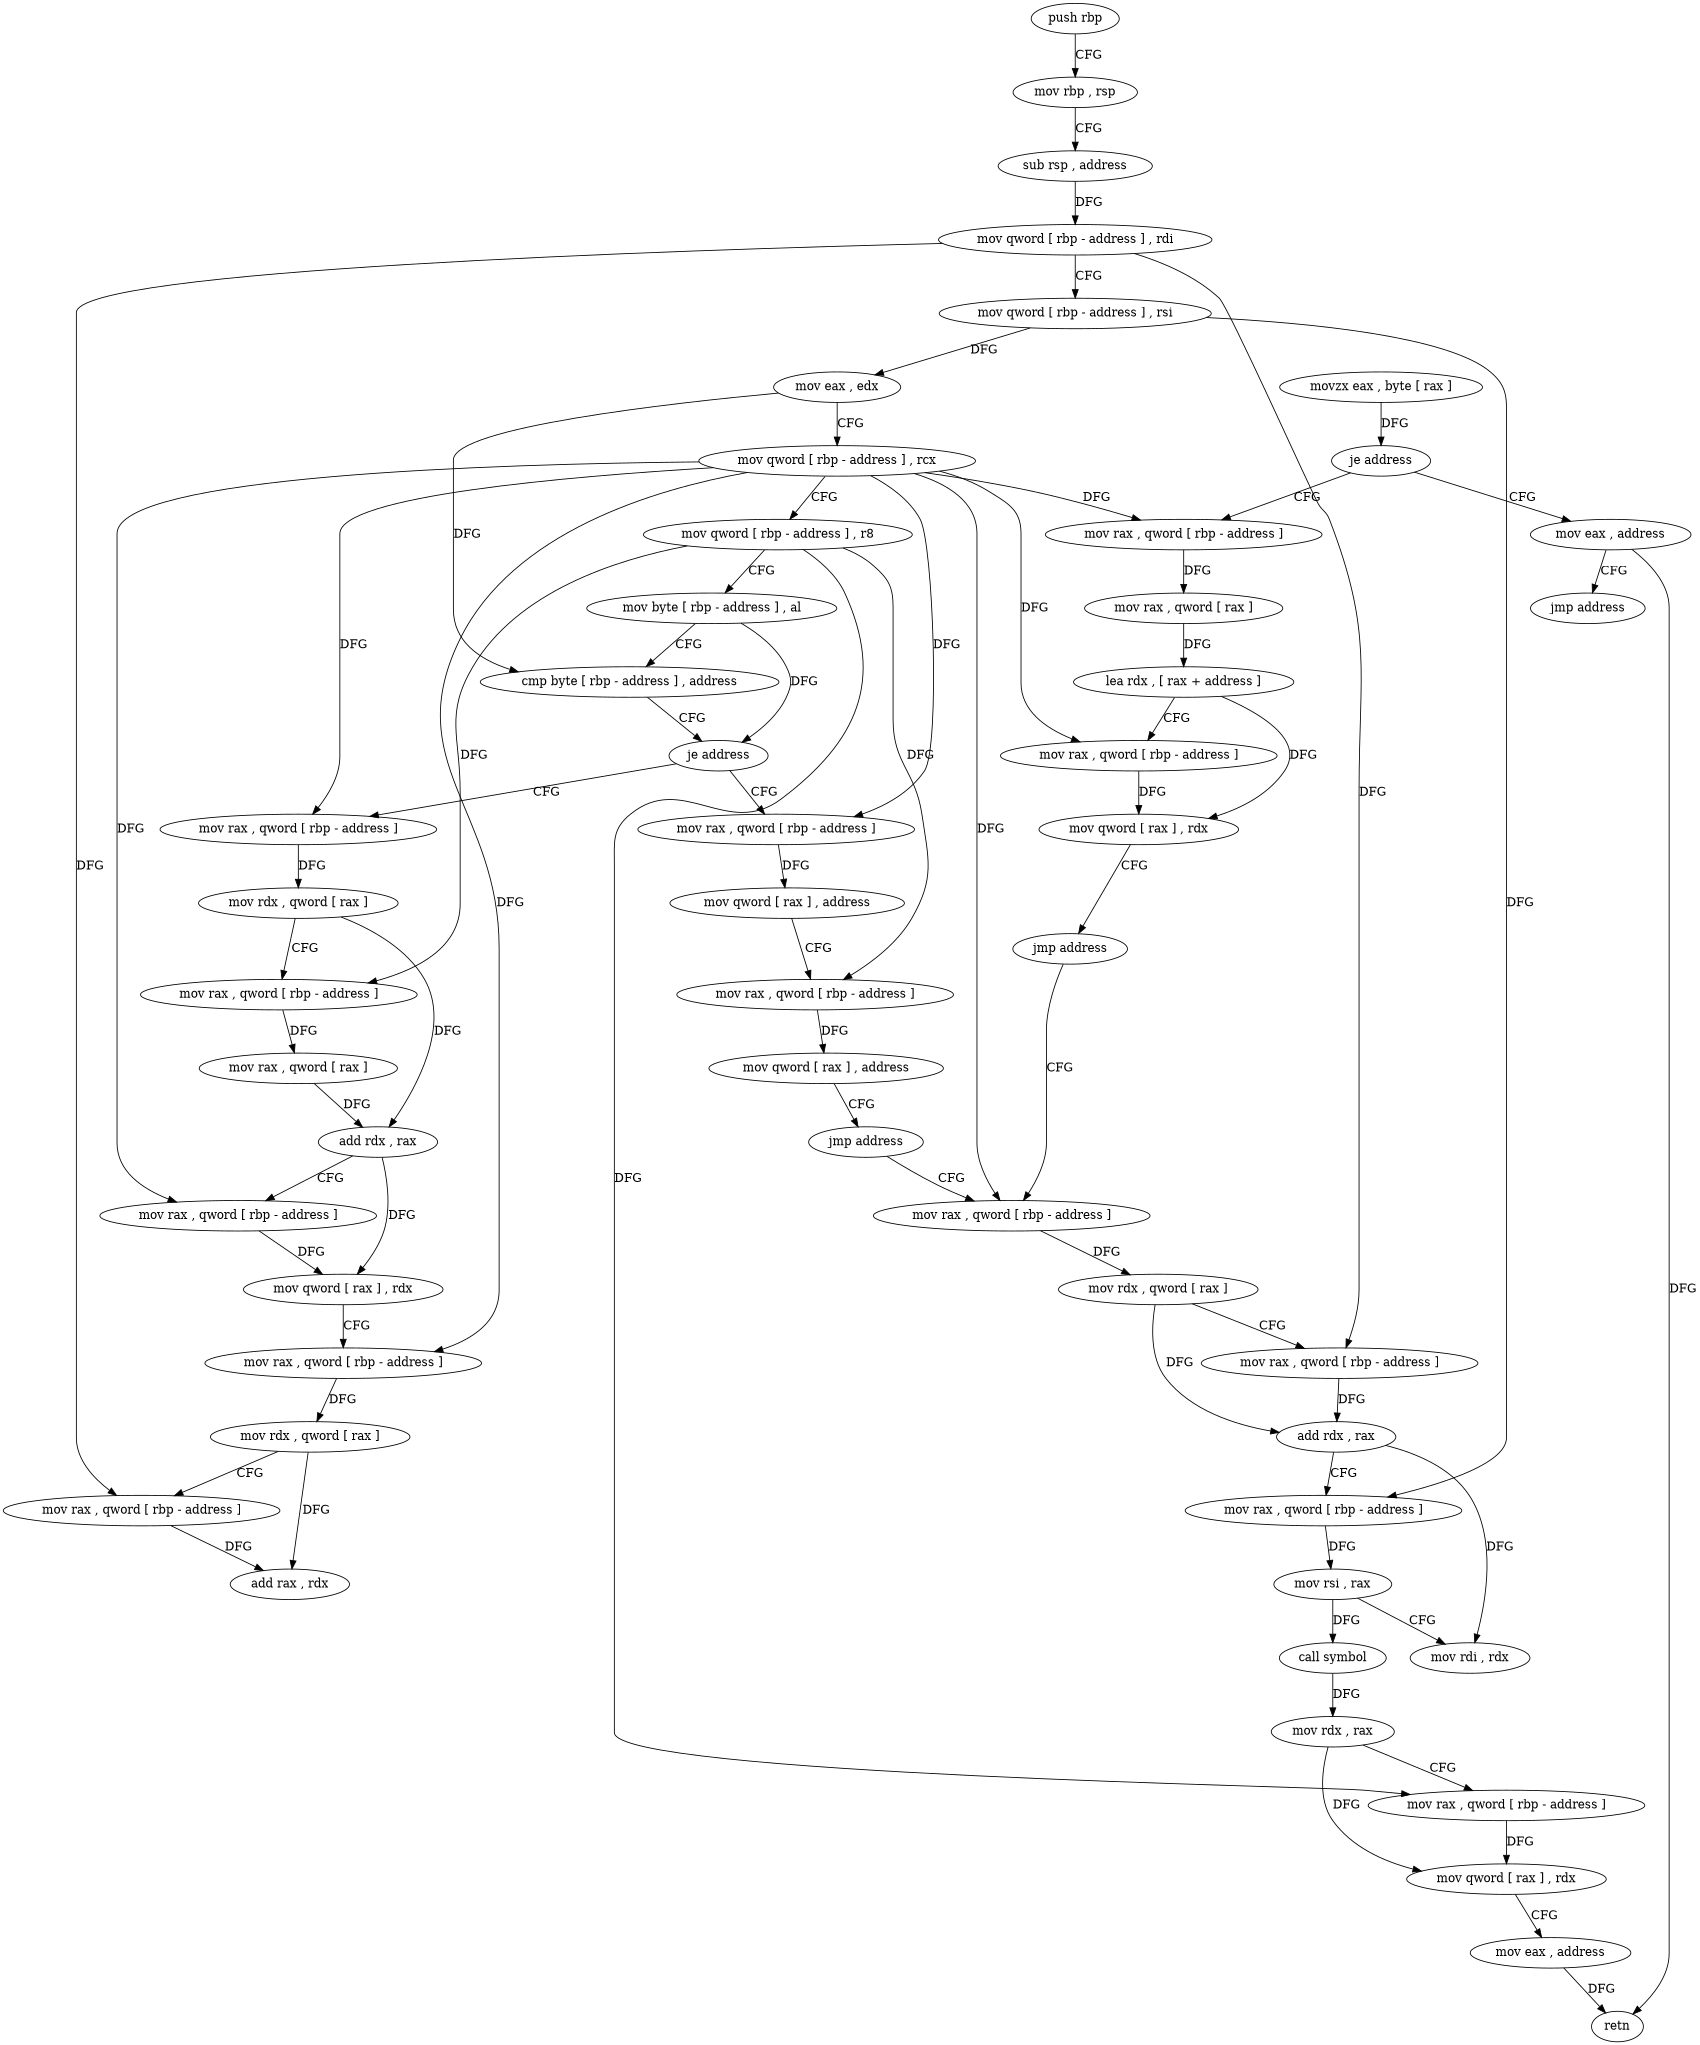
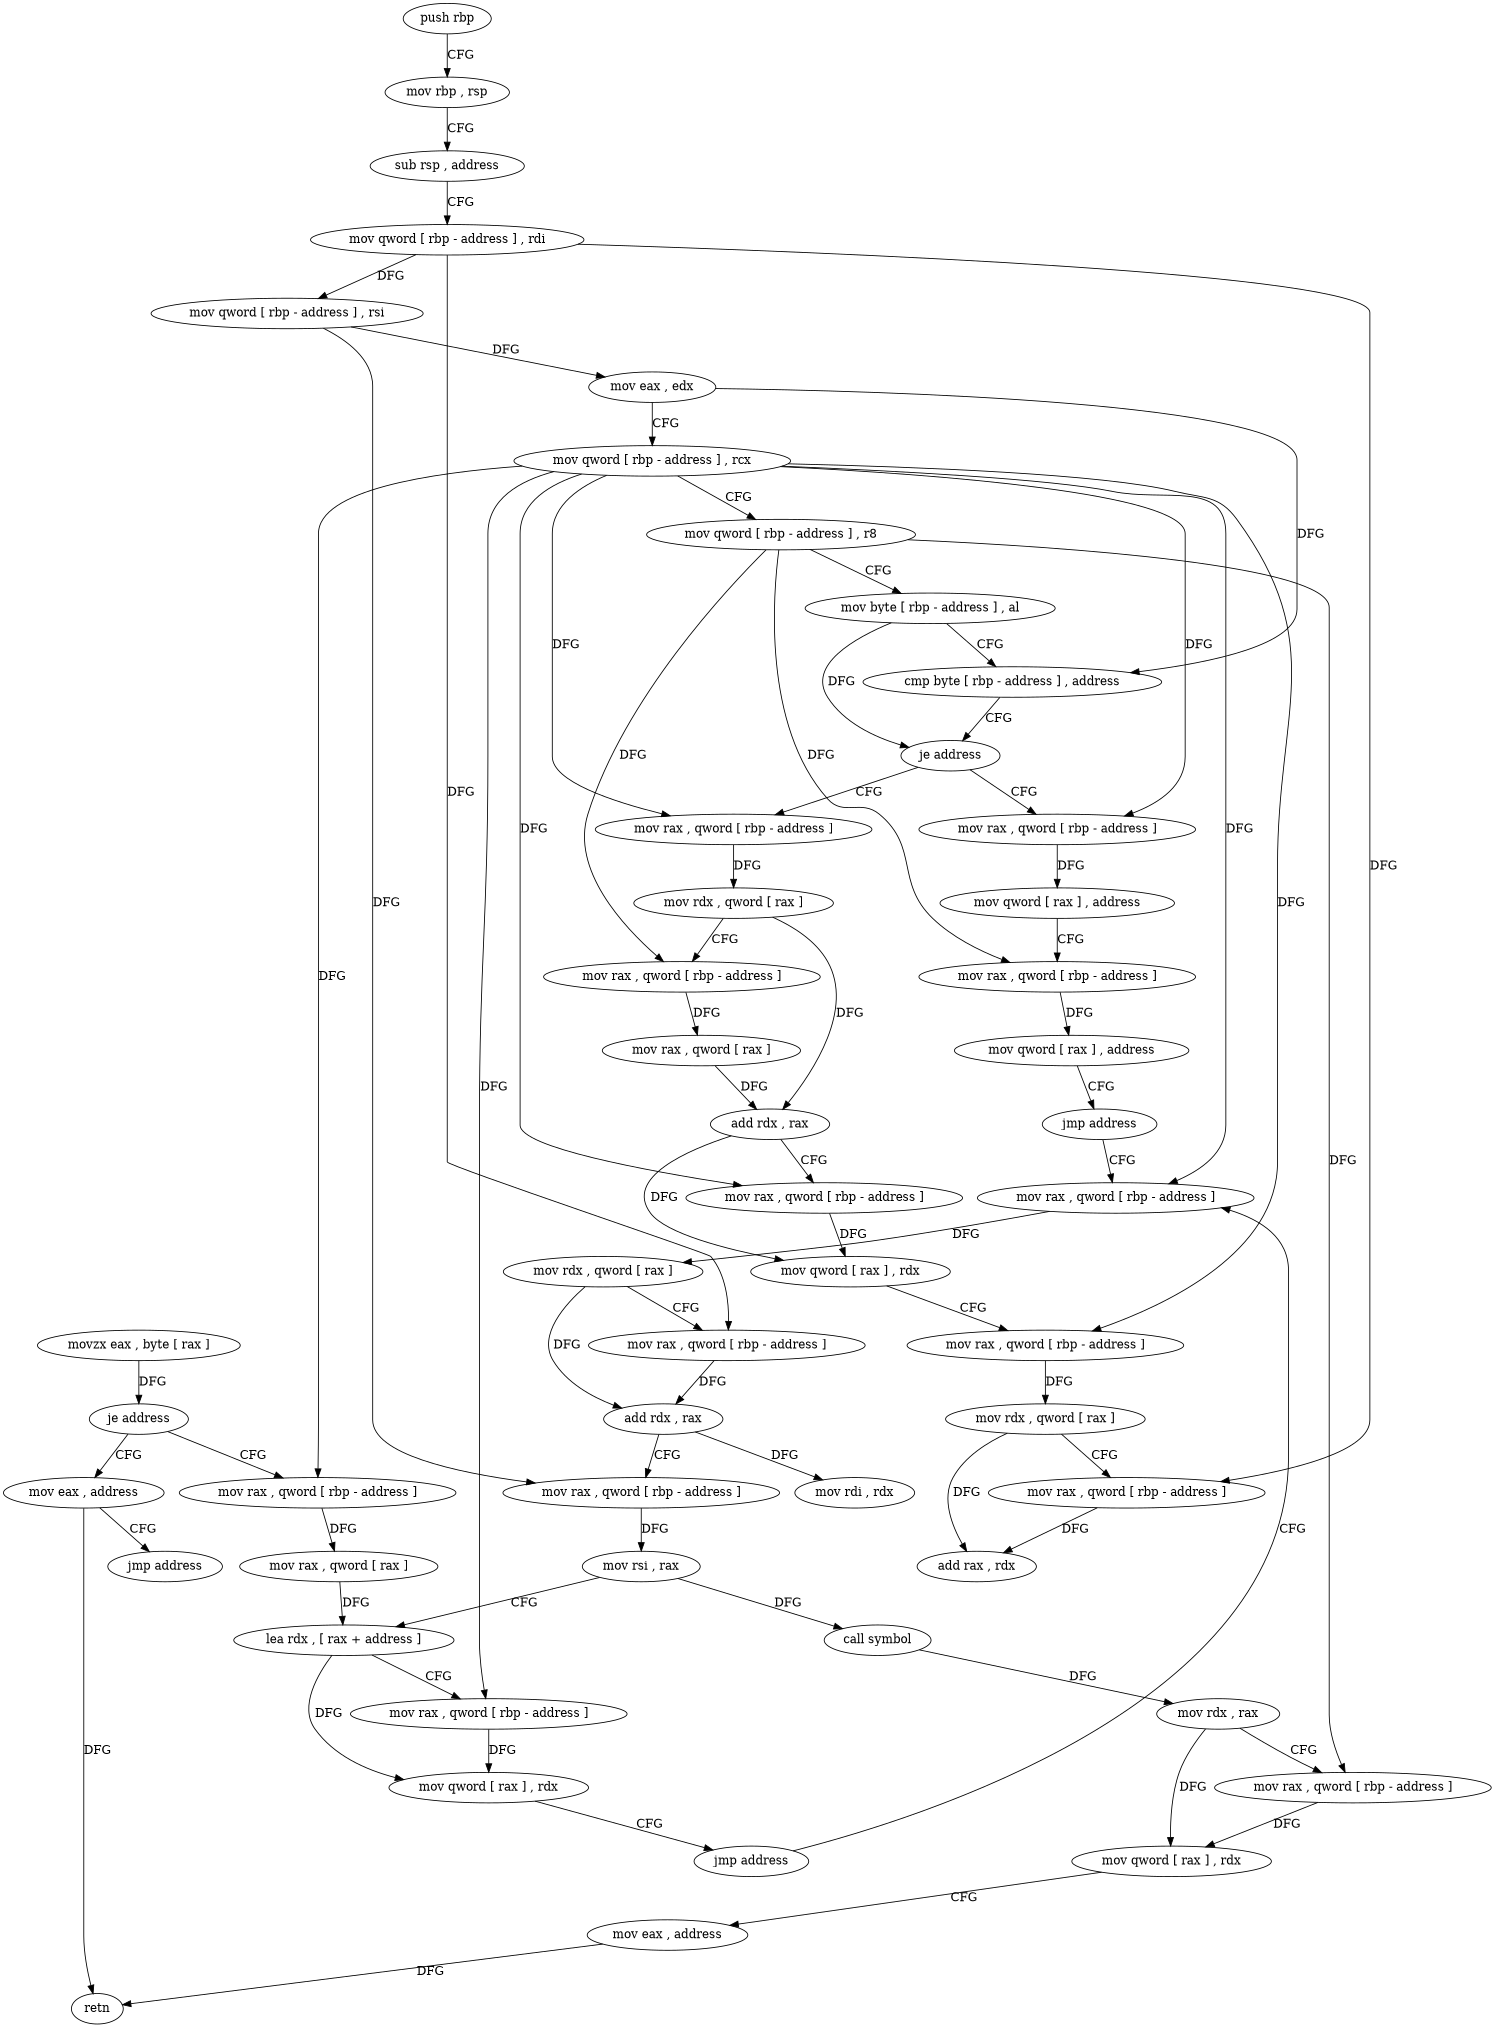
(1089, 203) -> (461, 203)
(1089, 277) -> (391, 277)
(1398, 1619) -> (502, 1601)
